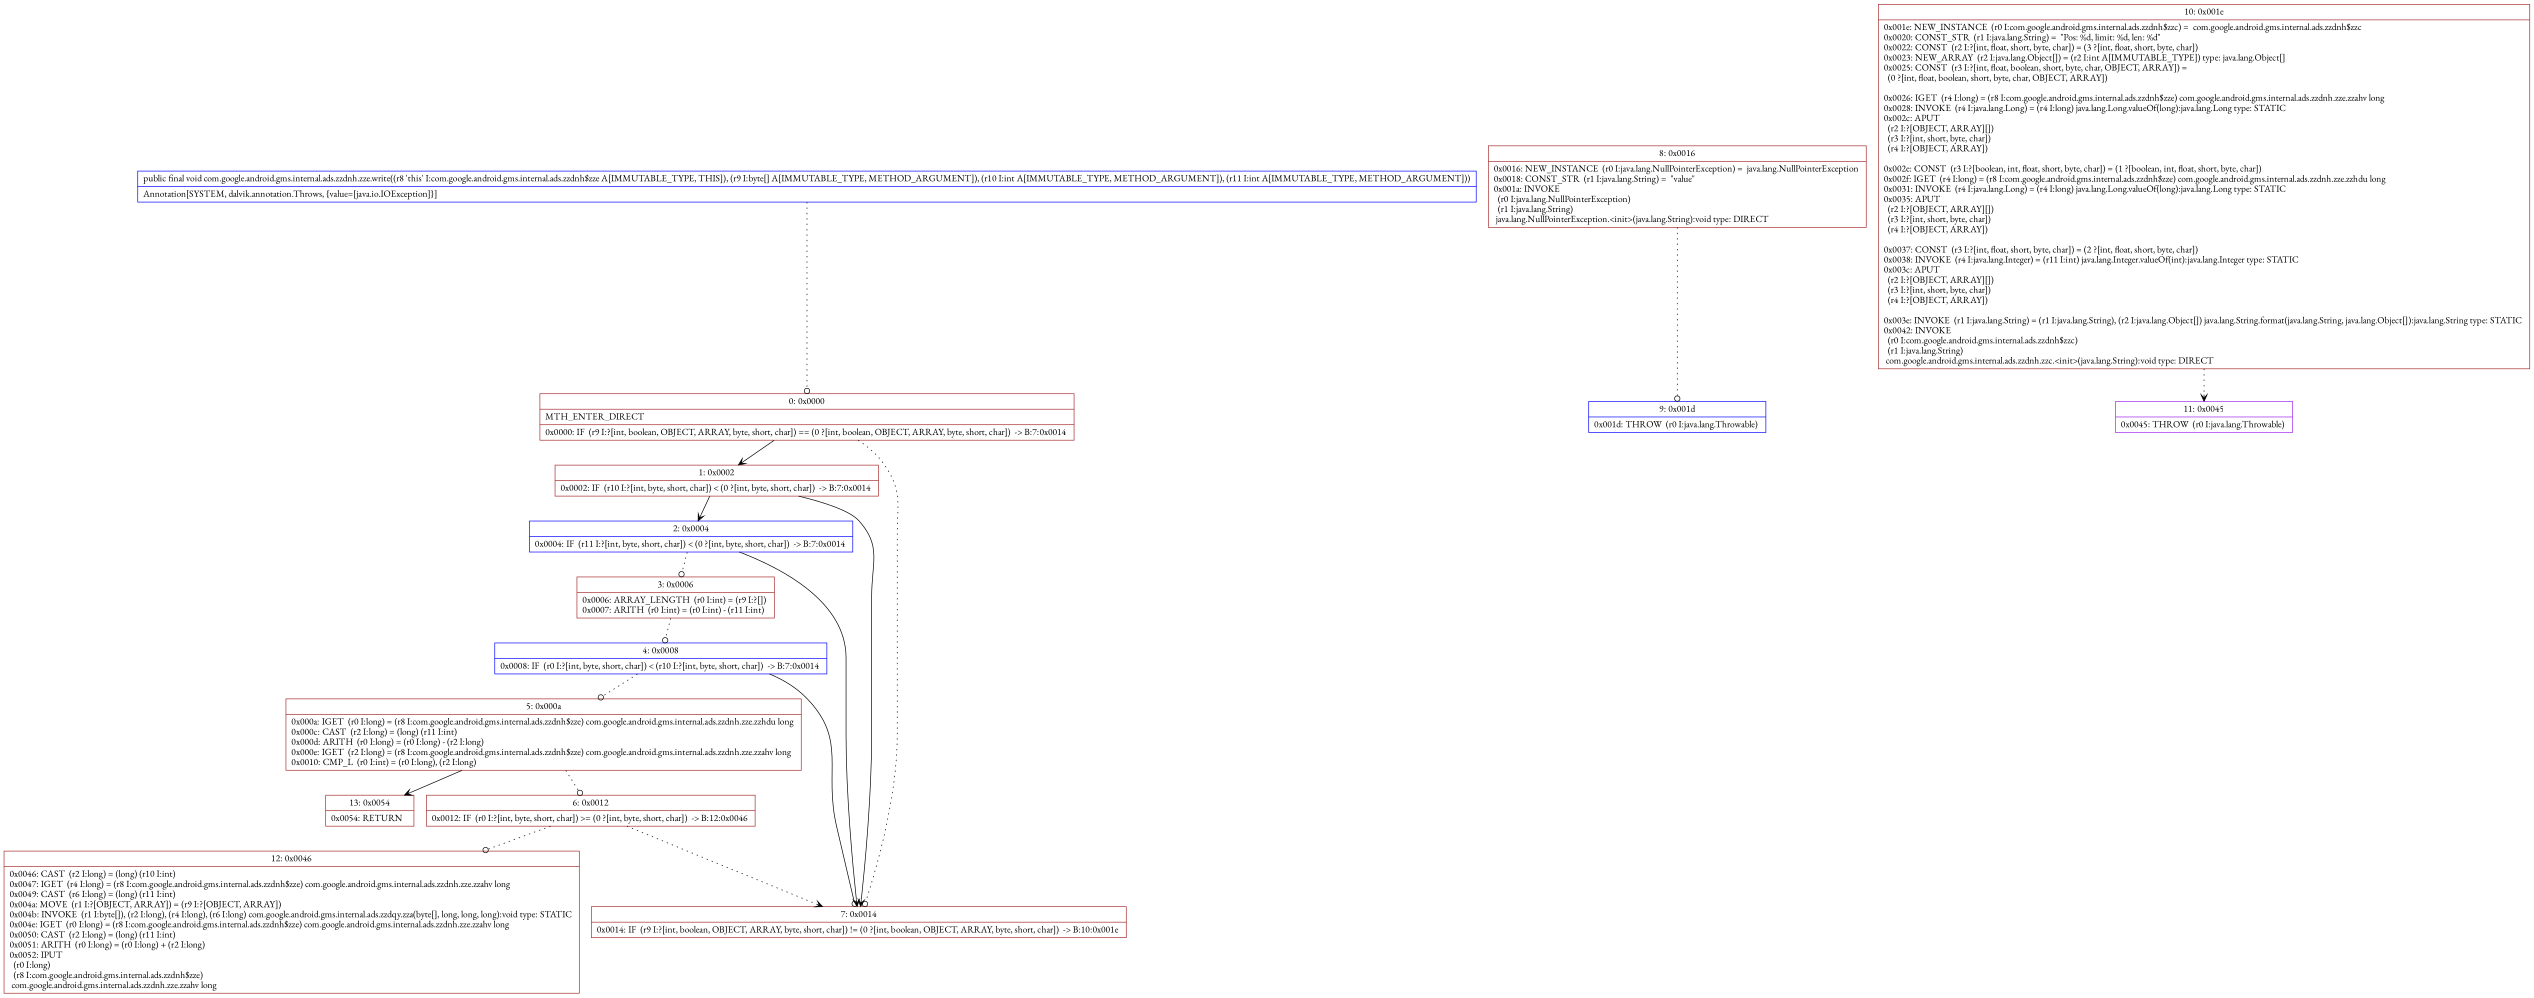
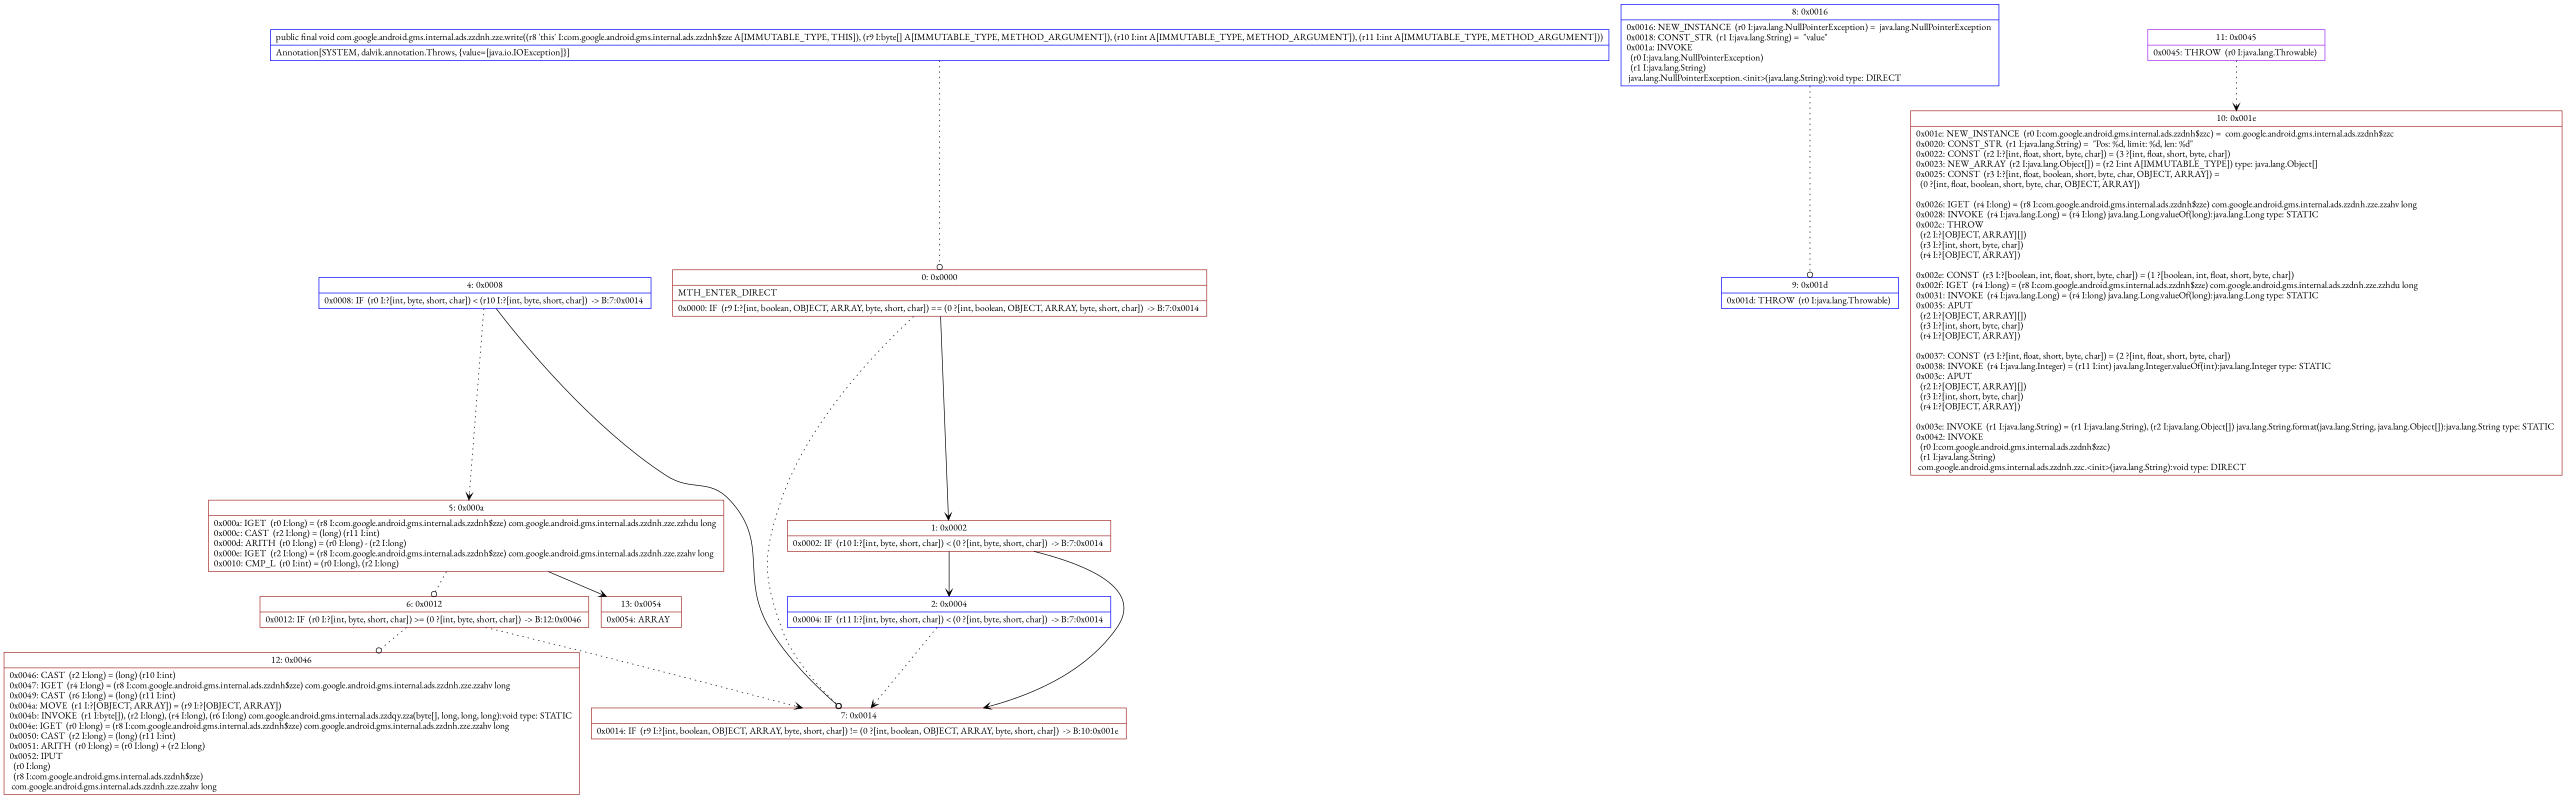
(1914, 118) -> (1952, 225)
(1677, 187) -> (1810, 45)
(2204, 382) -> (2236, 82)
(676, 597) -> none
(620, 685) -> (477, 401)
(846, 699) -> (906, 665)
(370, 818) -> (641, 619)
